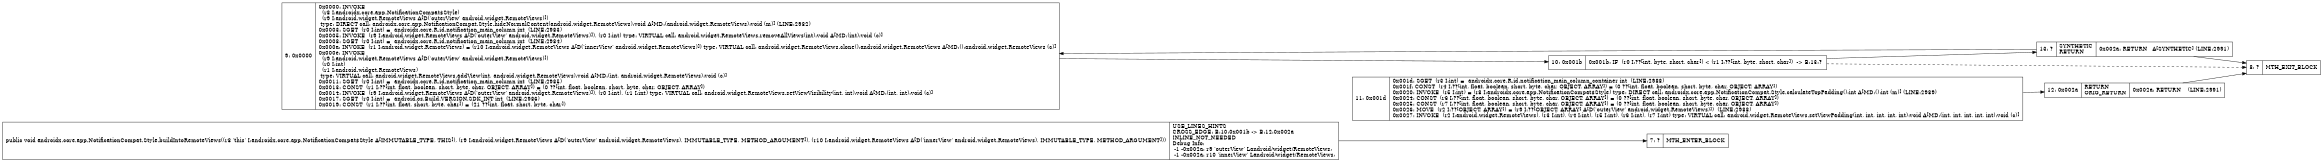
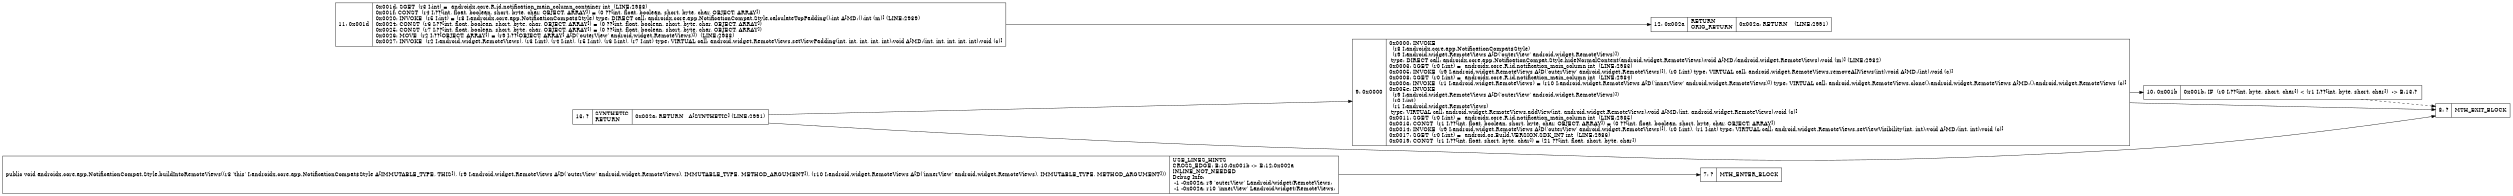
(344, 53) -> (1414, 89)
(1930, 55) -> none
(2213, 78) -> (2281, 106)
